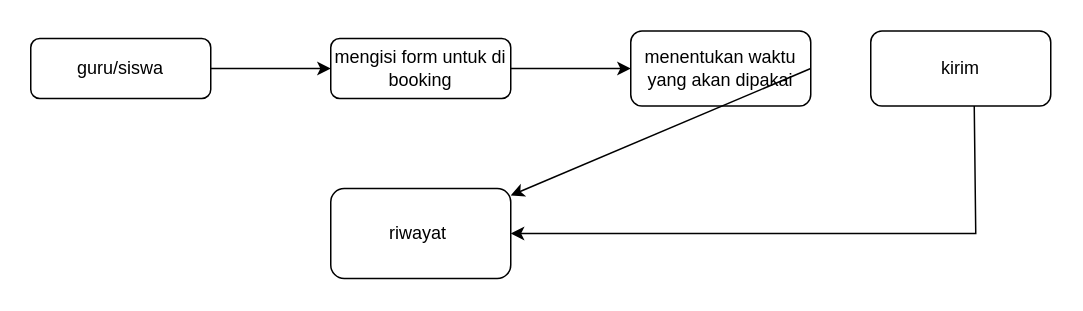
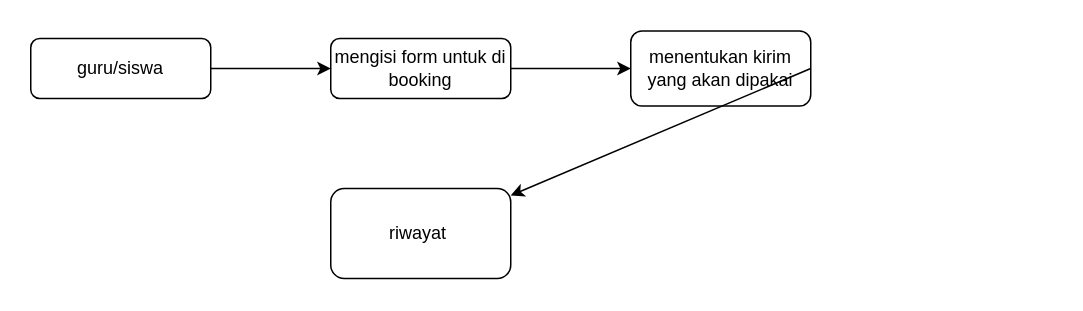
(721, 68) -> (721, 68)
(961, 68) -> none
(812, 233) -> none
